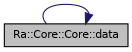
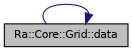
(66, 35) -> (66, 35)
